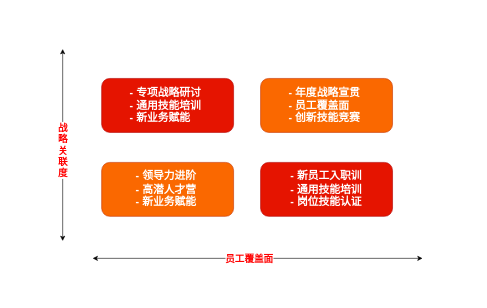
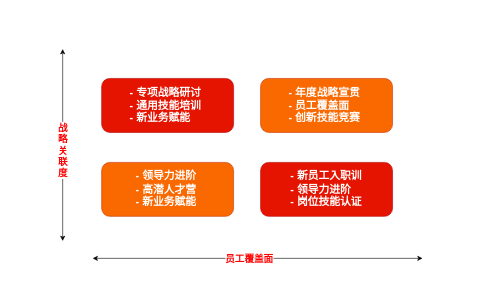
(328, 189) -> (328, 189)
